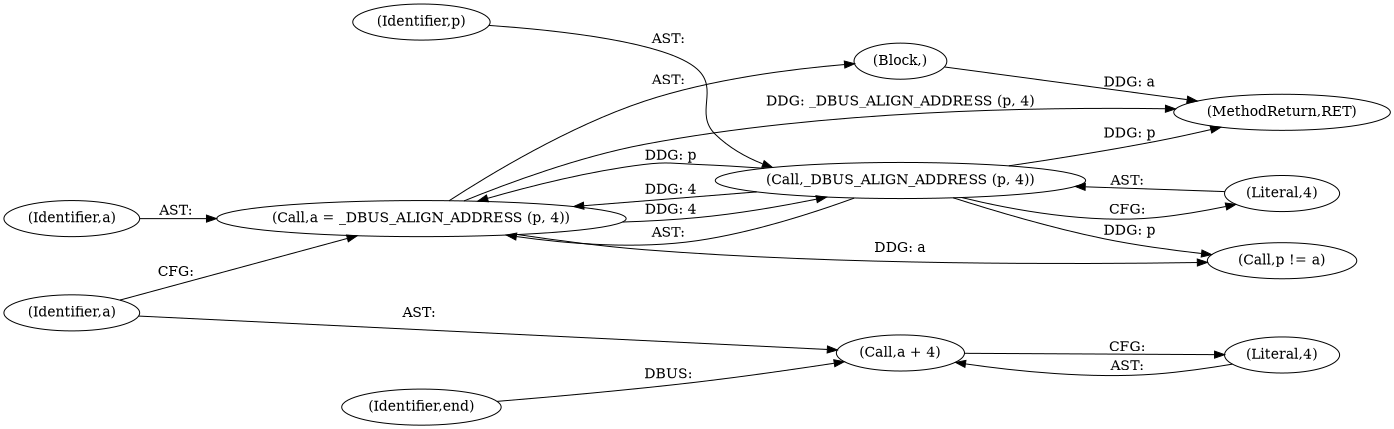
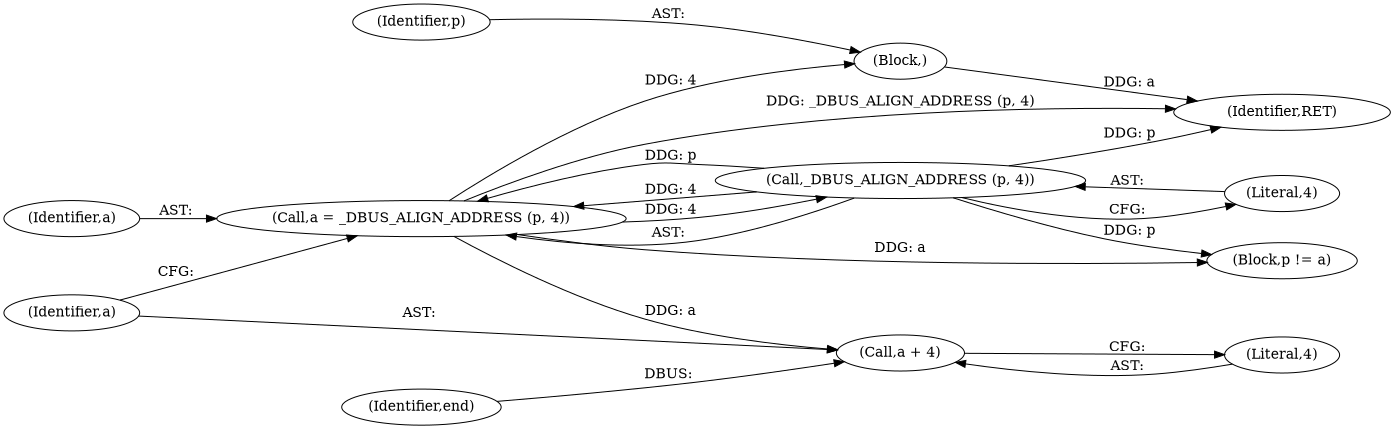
(657, 50) -> (671, 23)
(671, 81) -> (671, 81)
(1282, 112) -> (1282, 112)
(1282, 261) -> (1282, 261)
none -> (634, 316)
